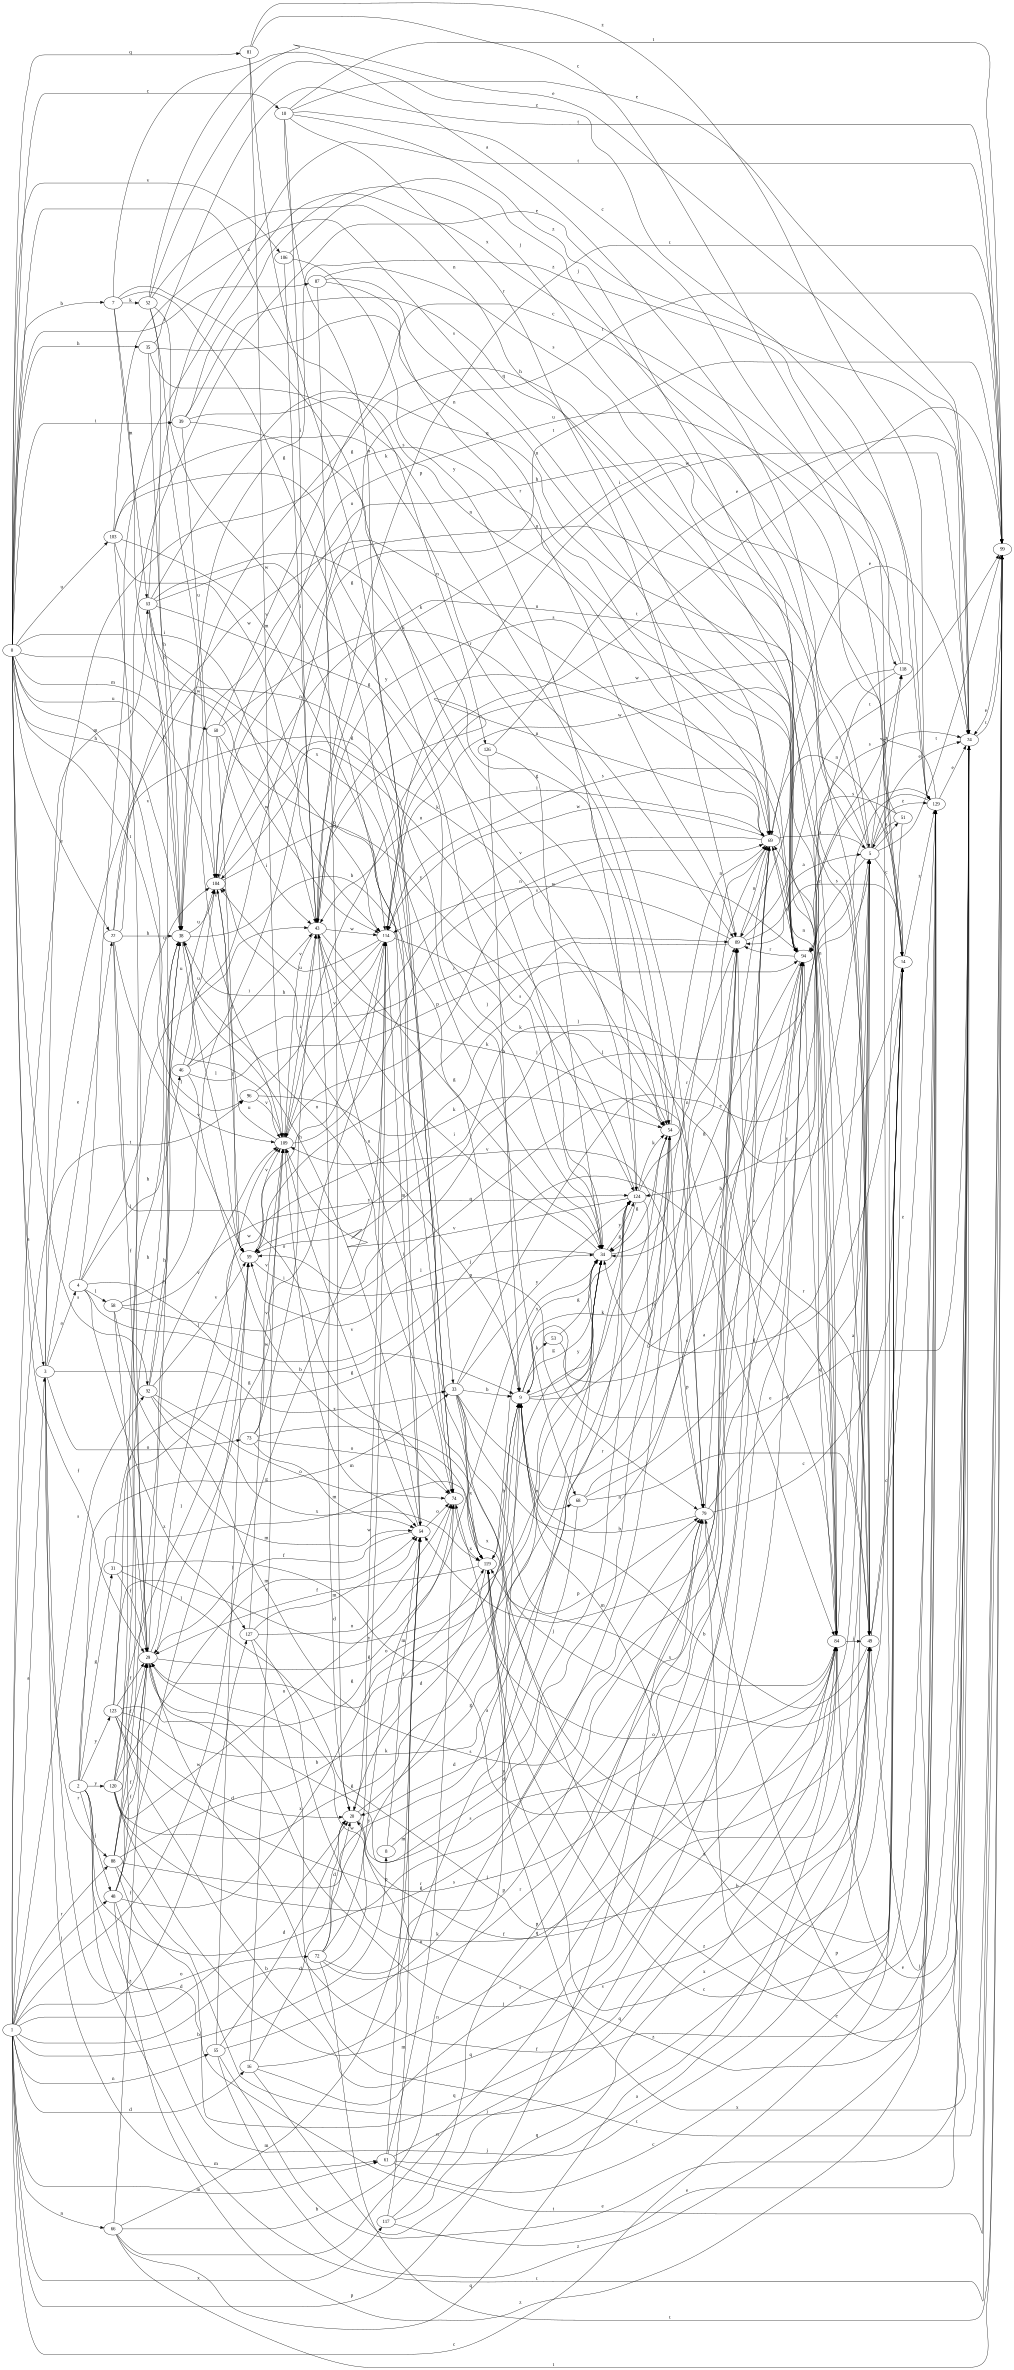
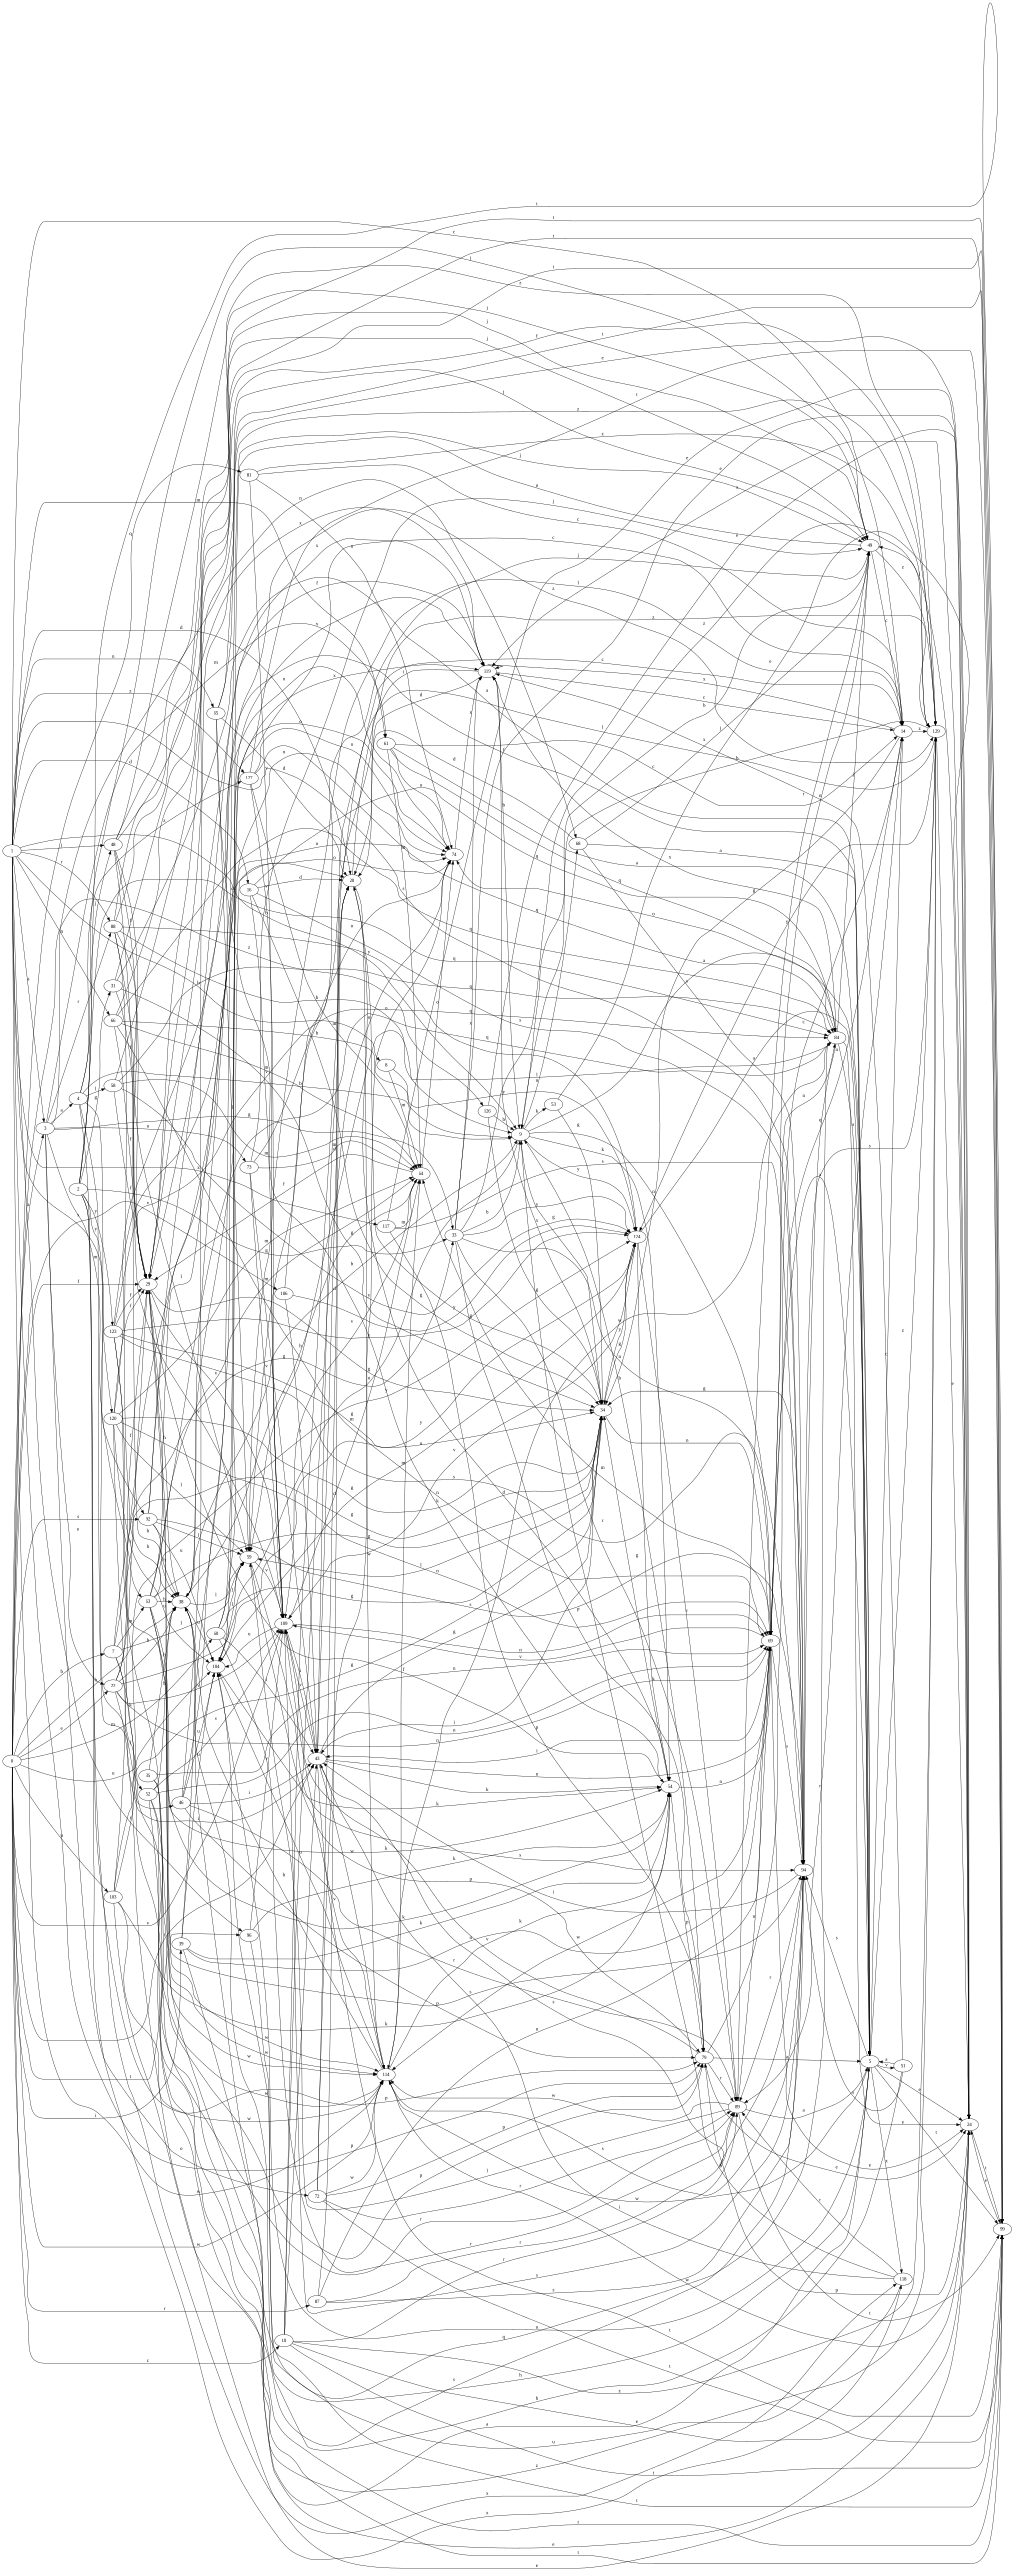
(22, 418) -> none
(808, 796) -> (923, 2005)
